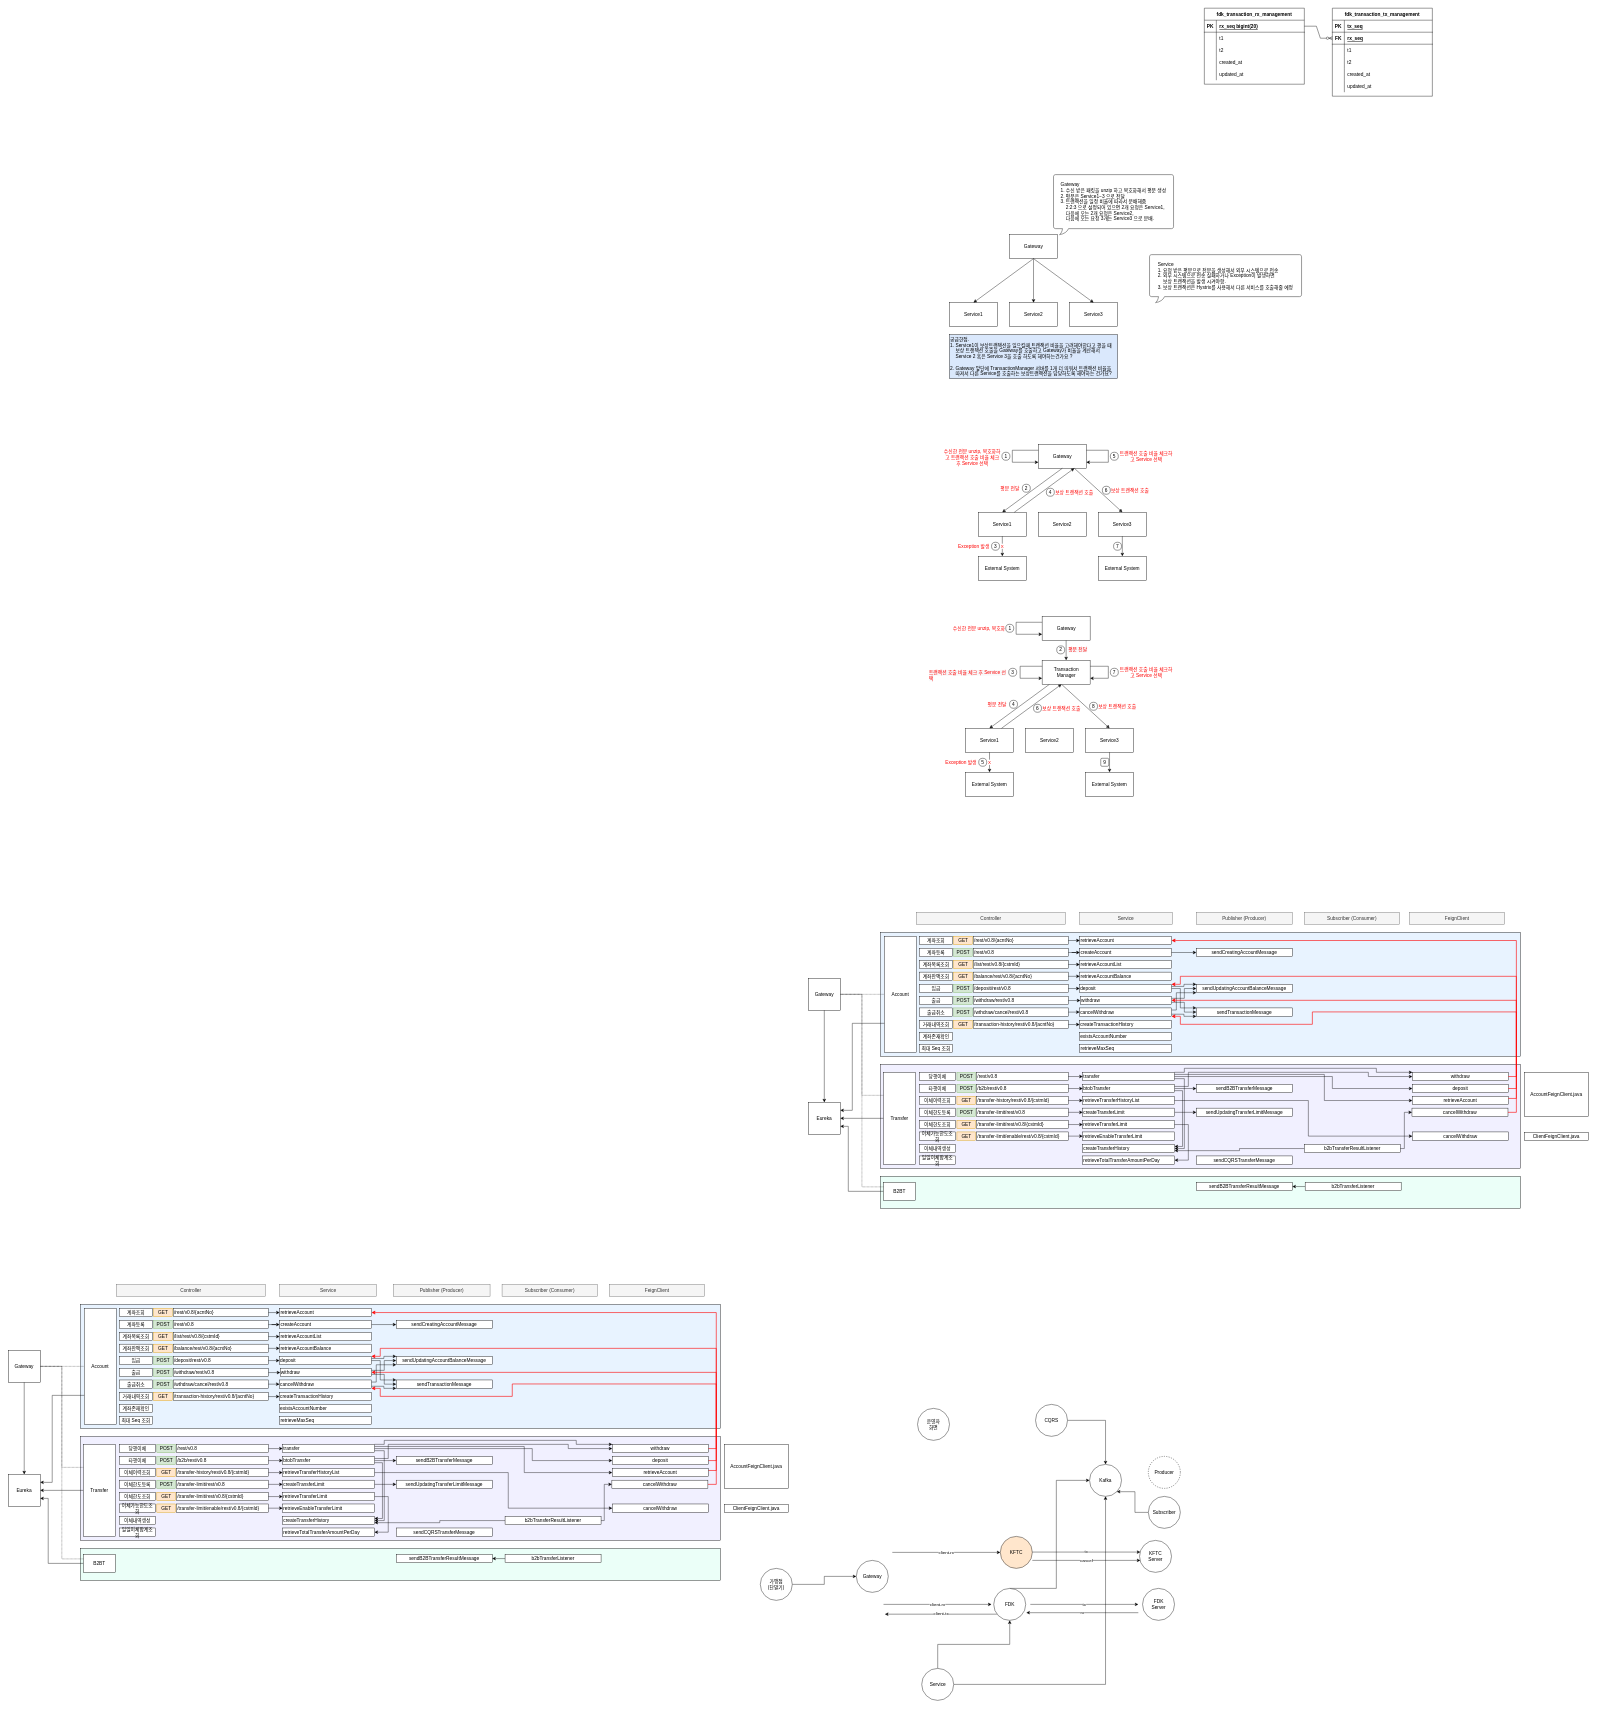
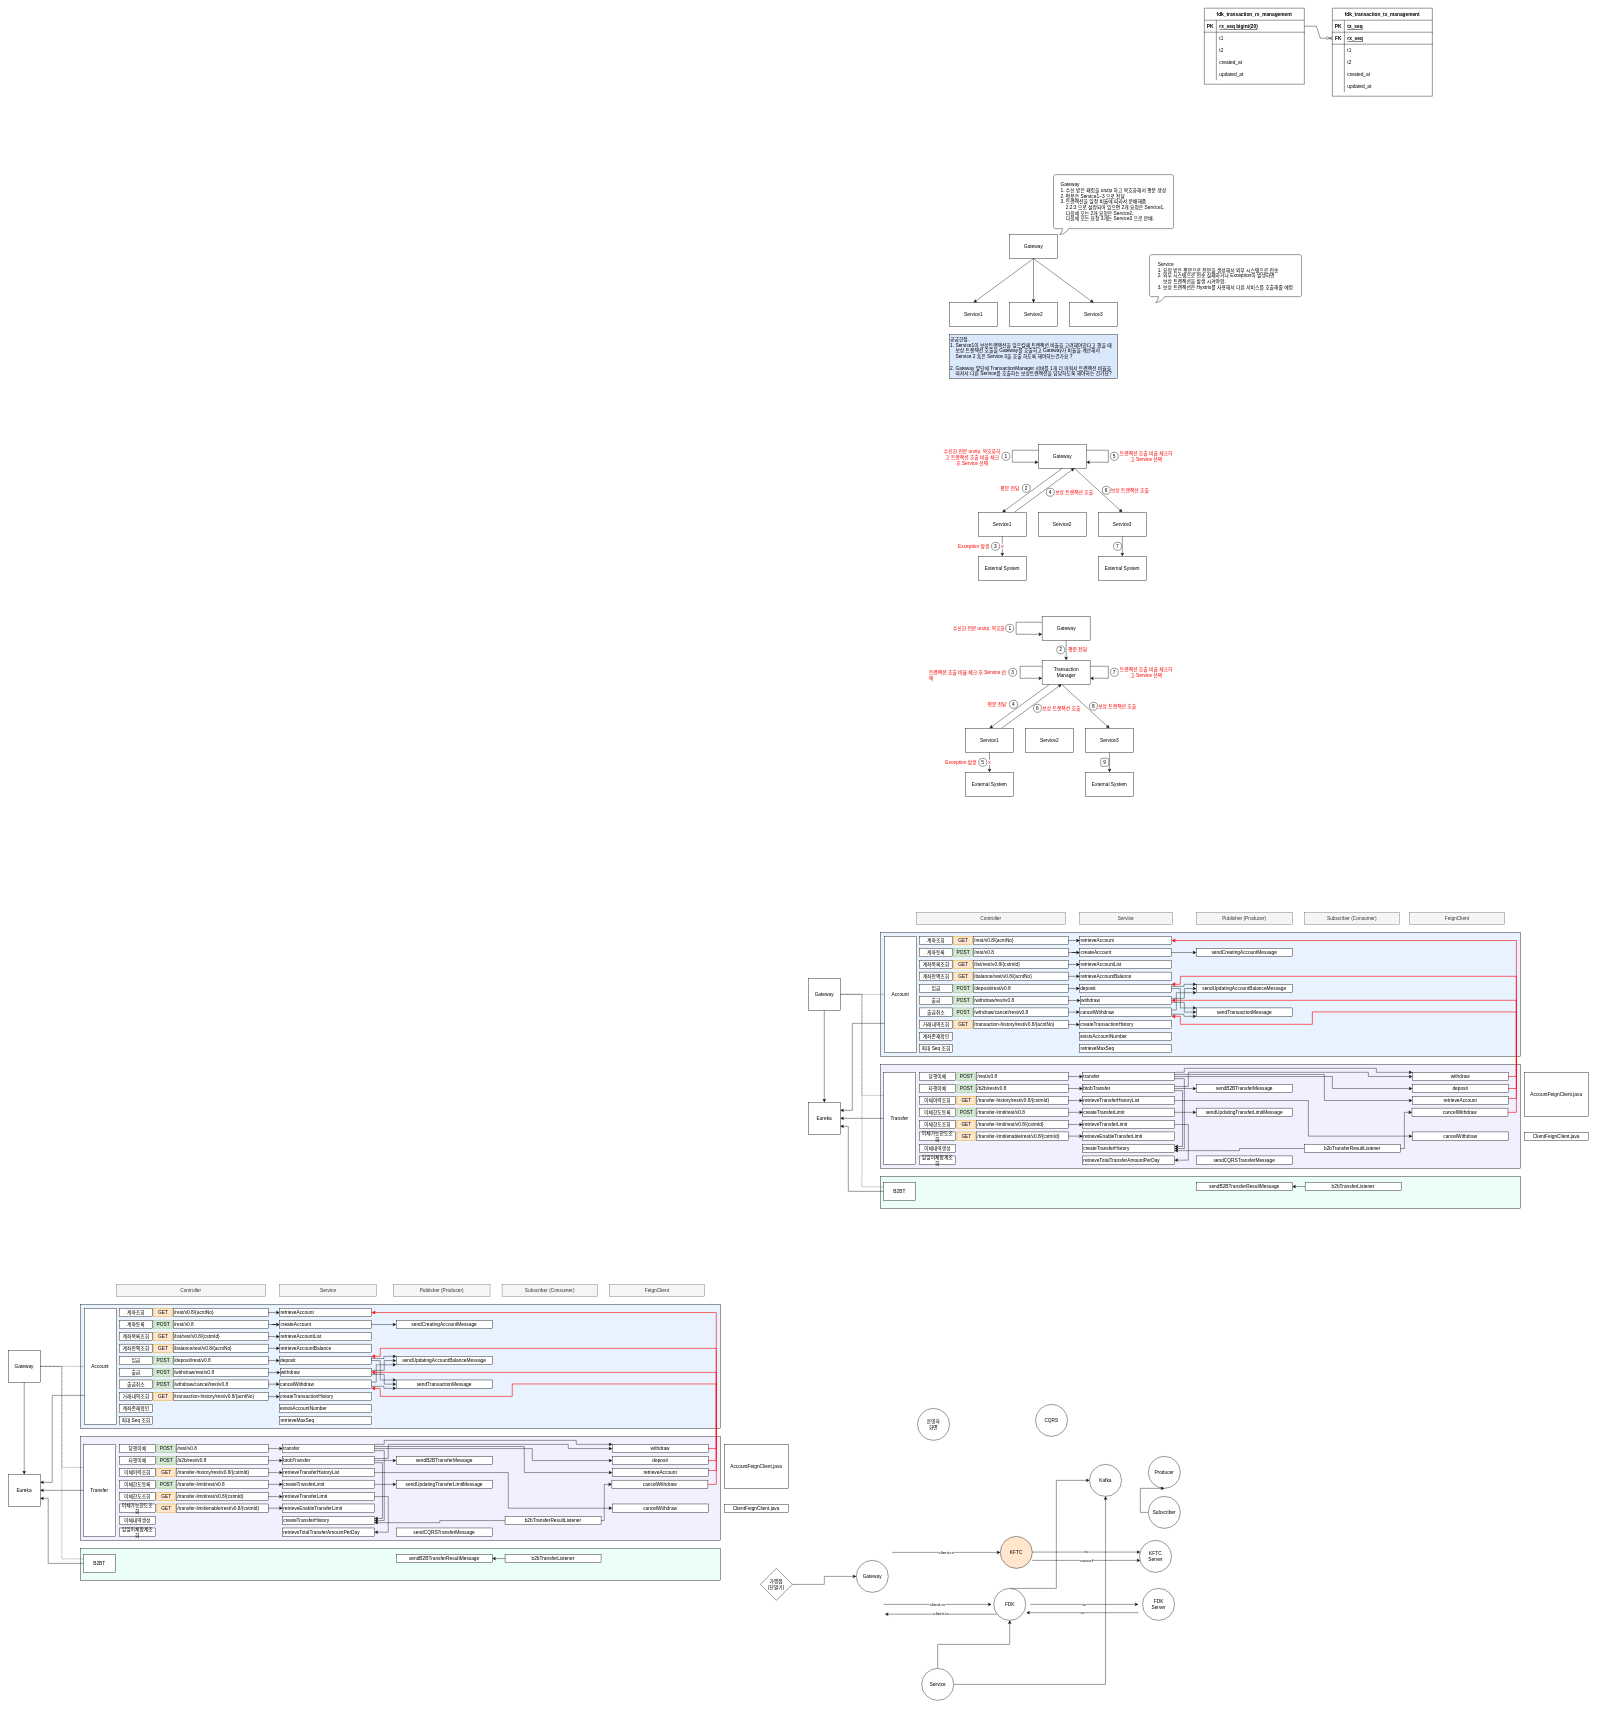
(1105, 1460) -> none
(1164, 1472) -> (1164, 1472)
(1120, 1492) -> (1160, 1488)
(776, 1584) -> (776, 1584)
